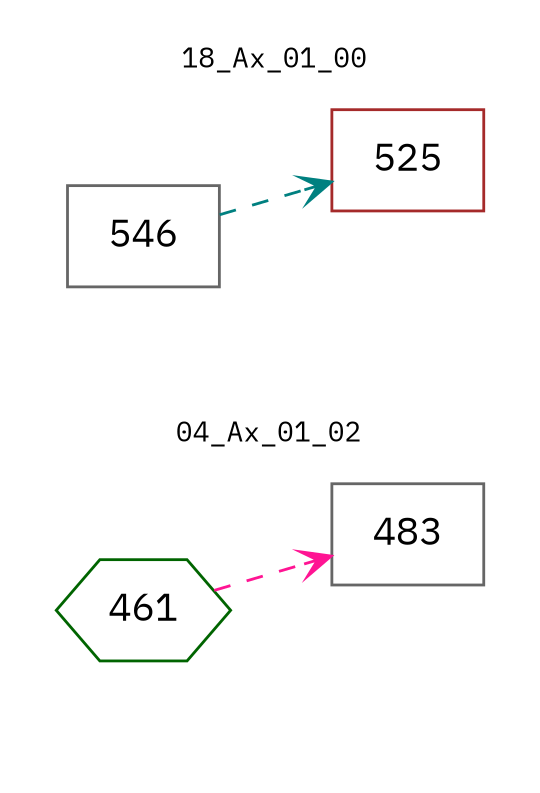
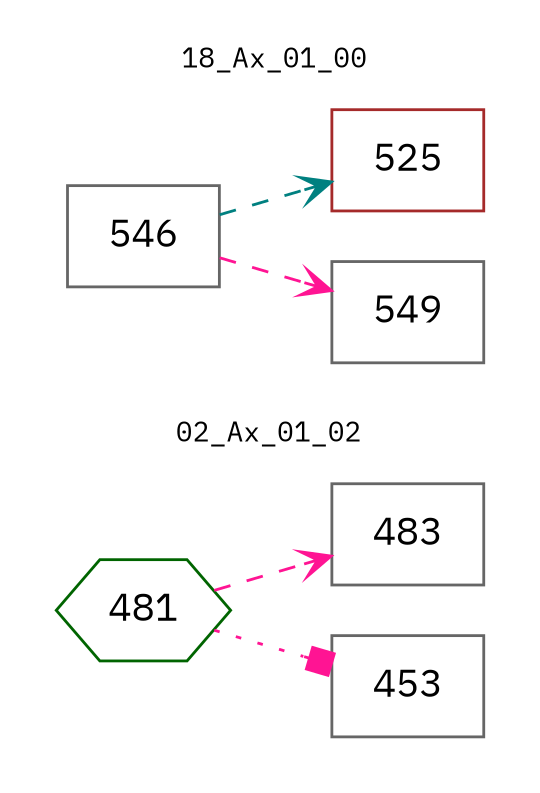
none -> (408, 312)
(270, 435) -> (270, 435)
(143, 610) -> (143, 610)
none -> (408, 686)
